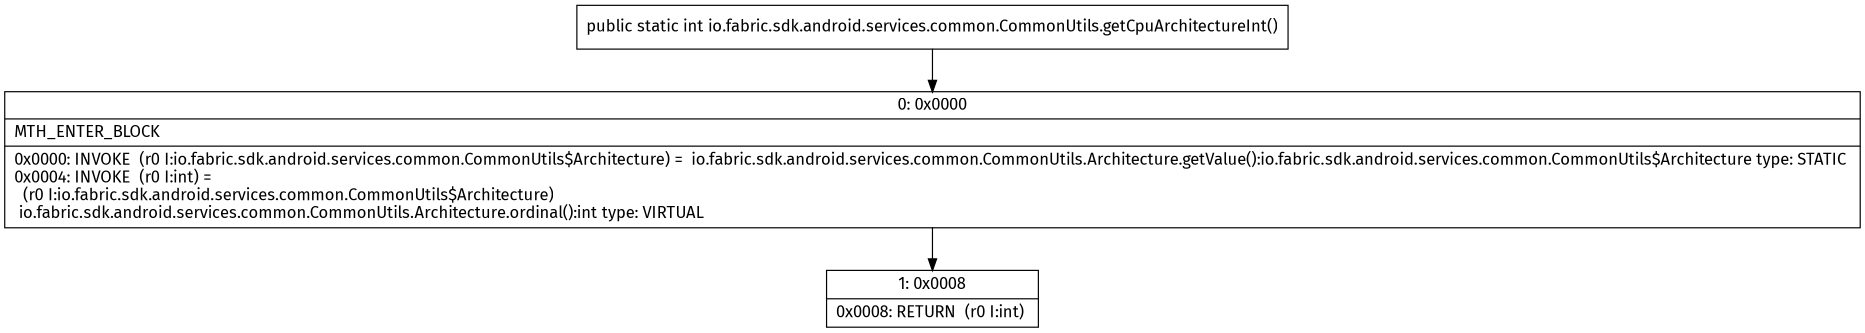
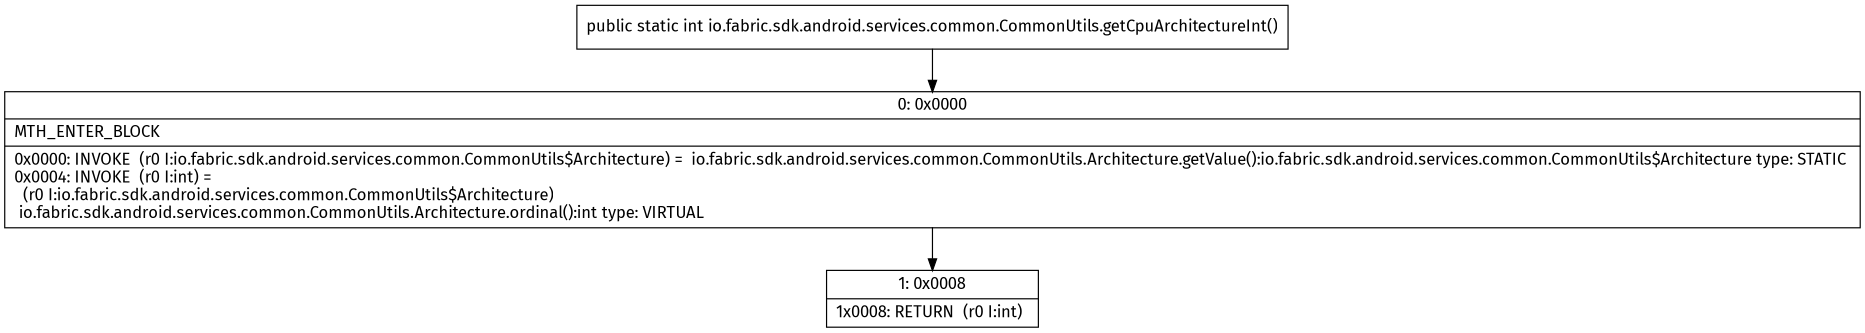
(932, 312) -> (932, 312)
